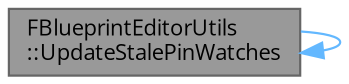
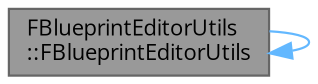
(155, 42) -> (139, 42)
